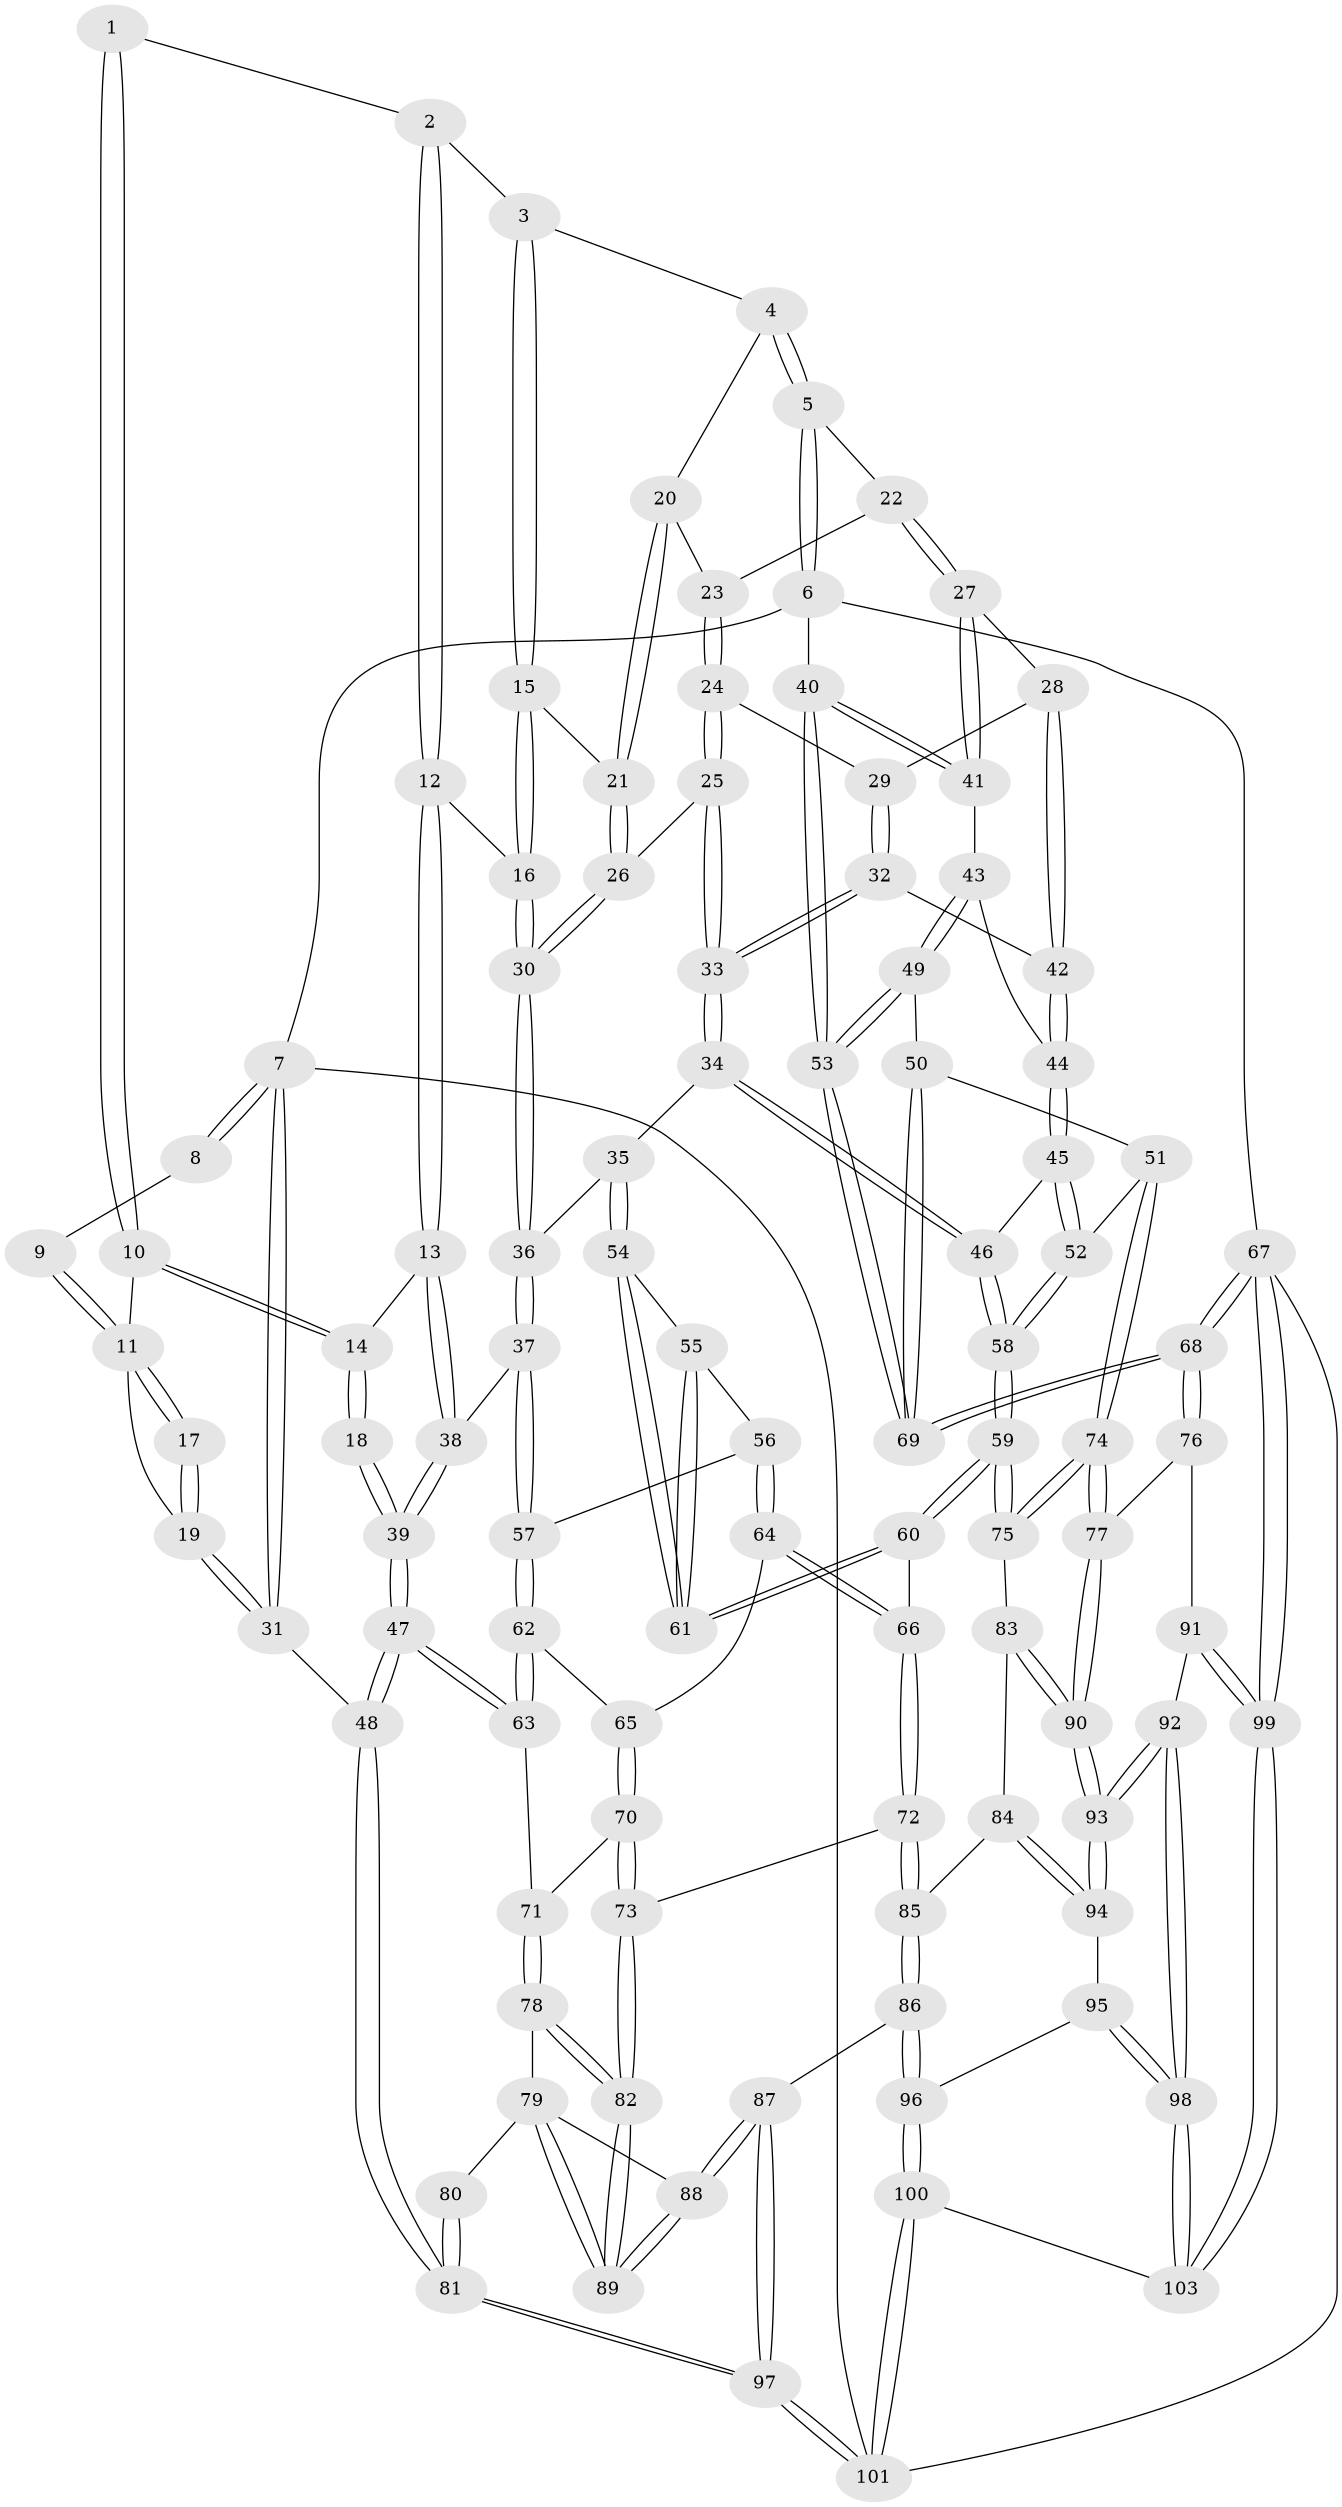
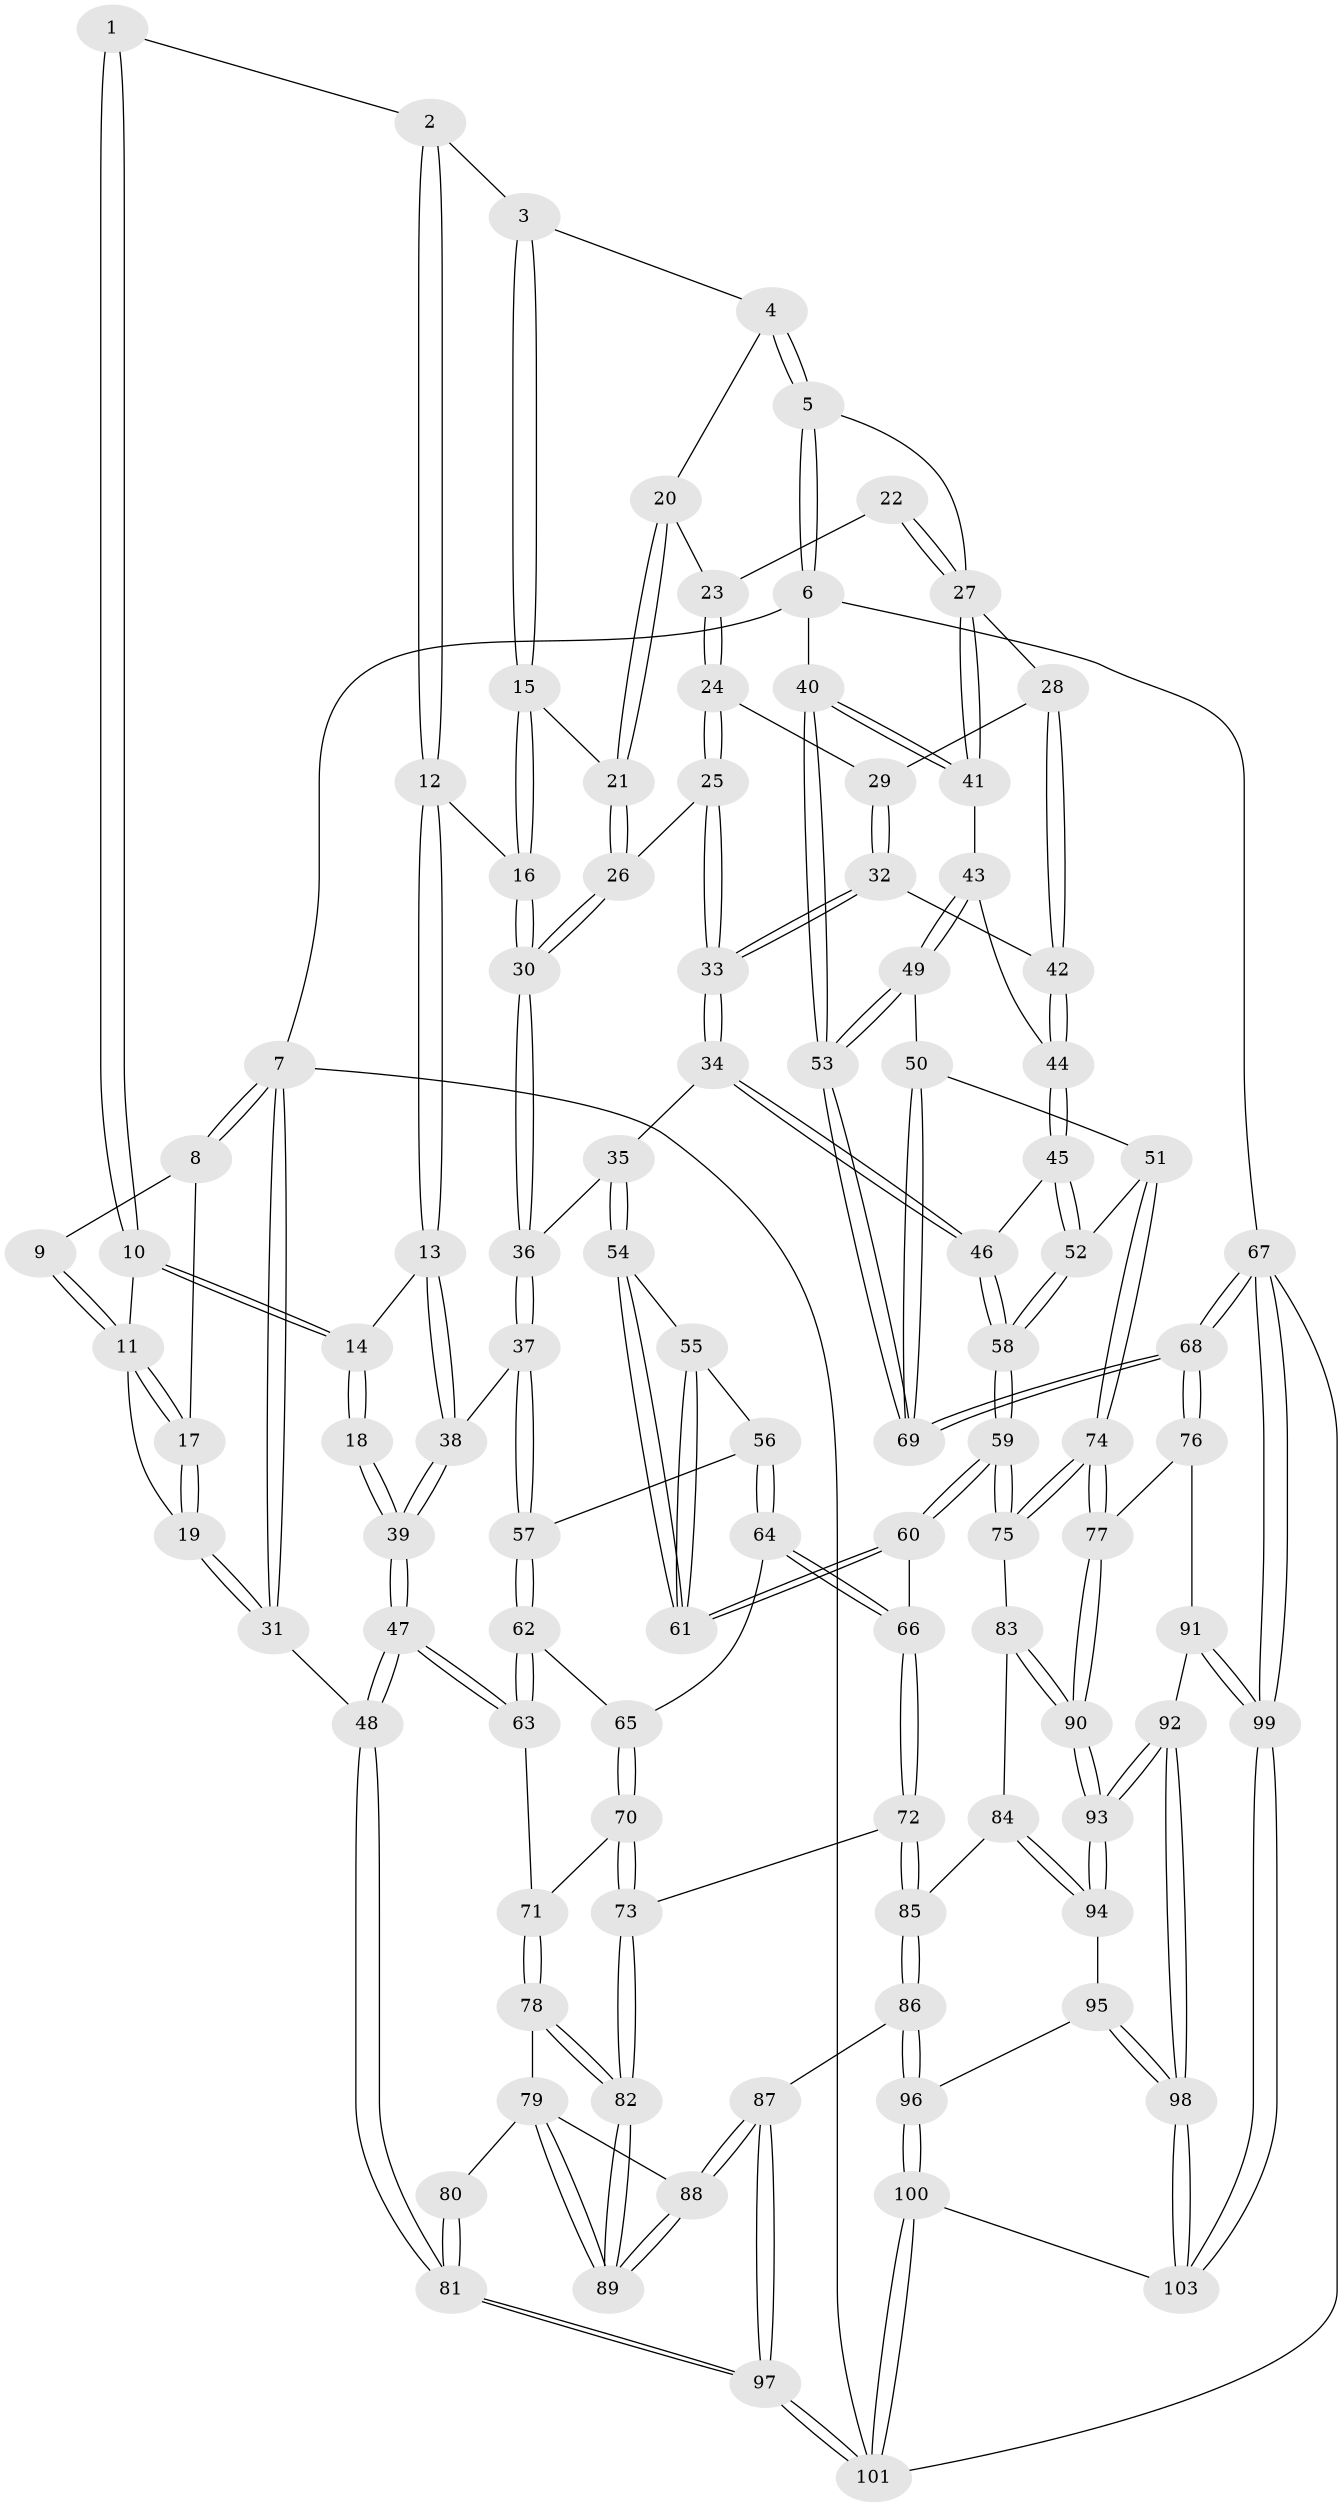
(850, 453) -> (933, 469)
none -> (193, 1300)
